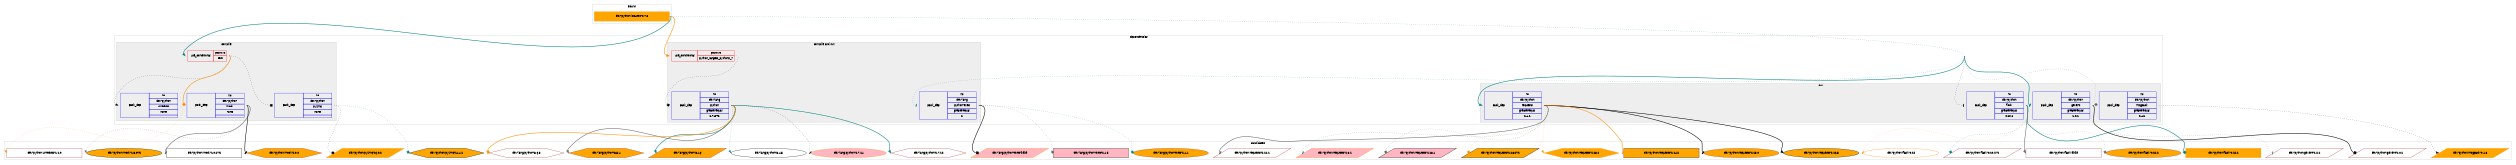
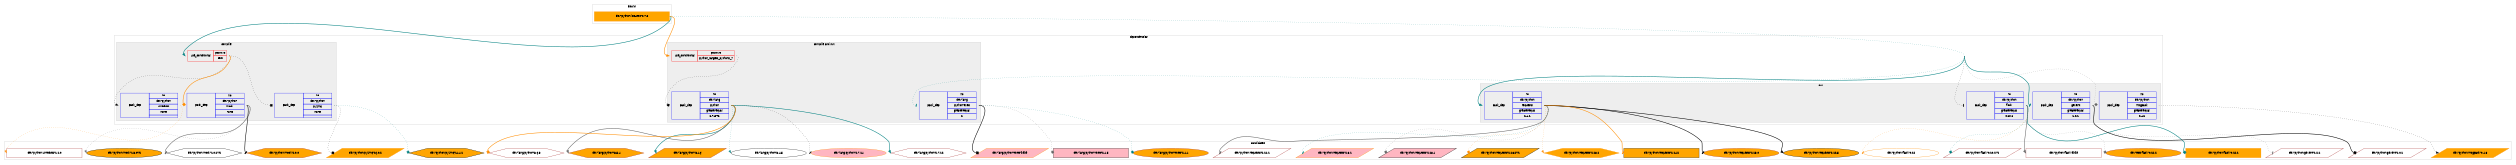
(204, 153) -> (204, 153)
(2143, 153) -> (2143, 153)
